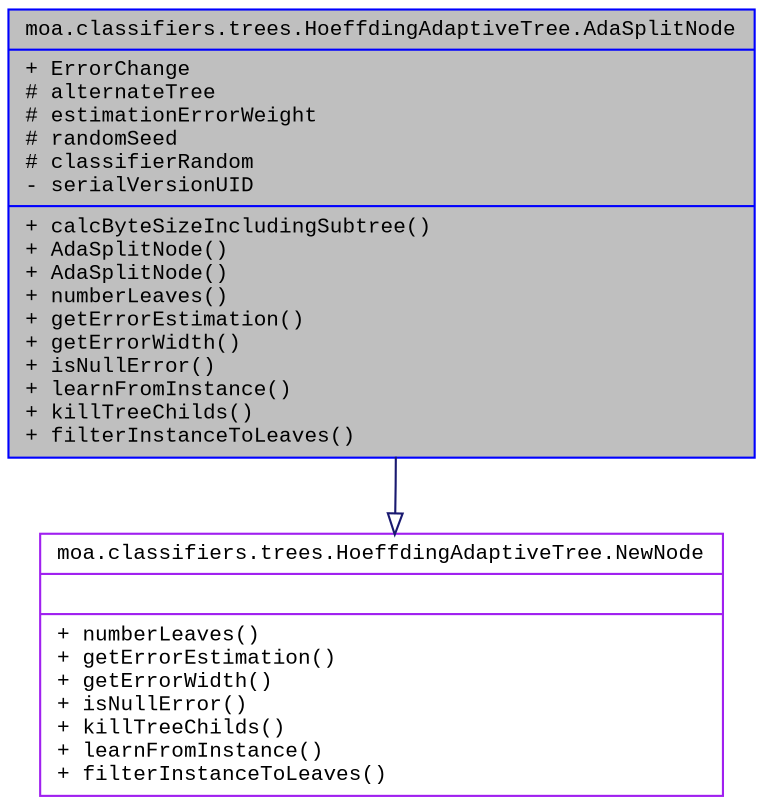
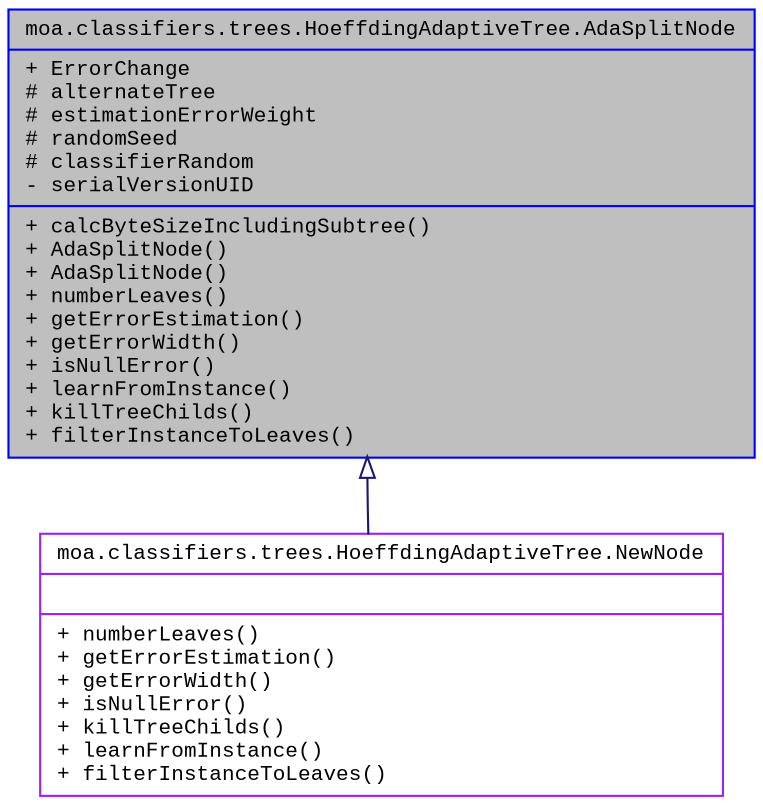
(396, 485) -> (368, 506)
